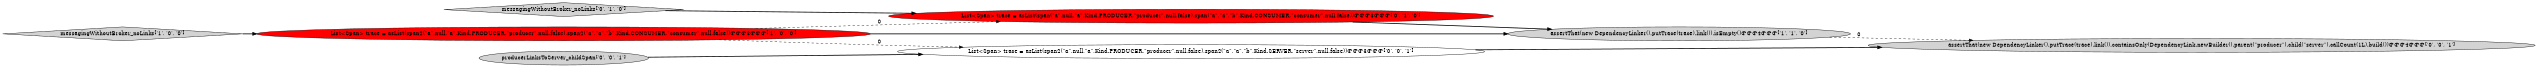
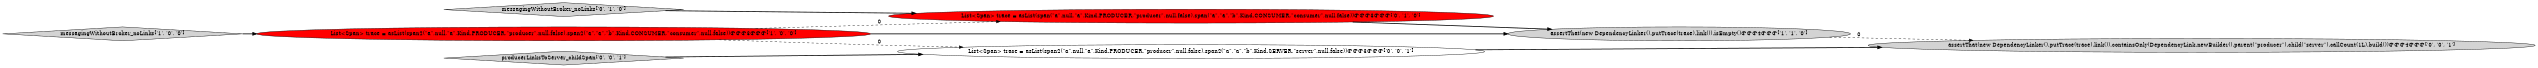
(564, 58) -> (564, 58)
